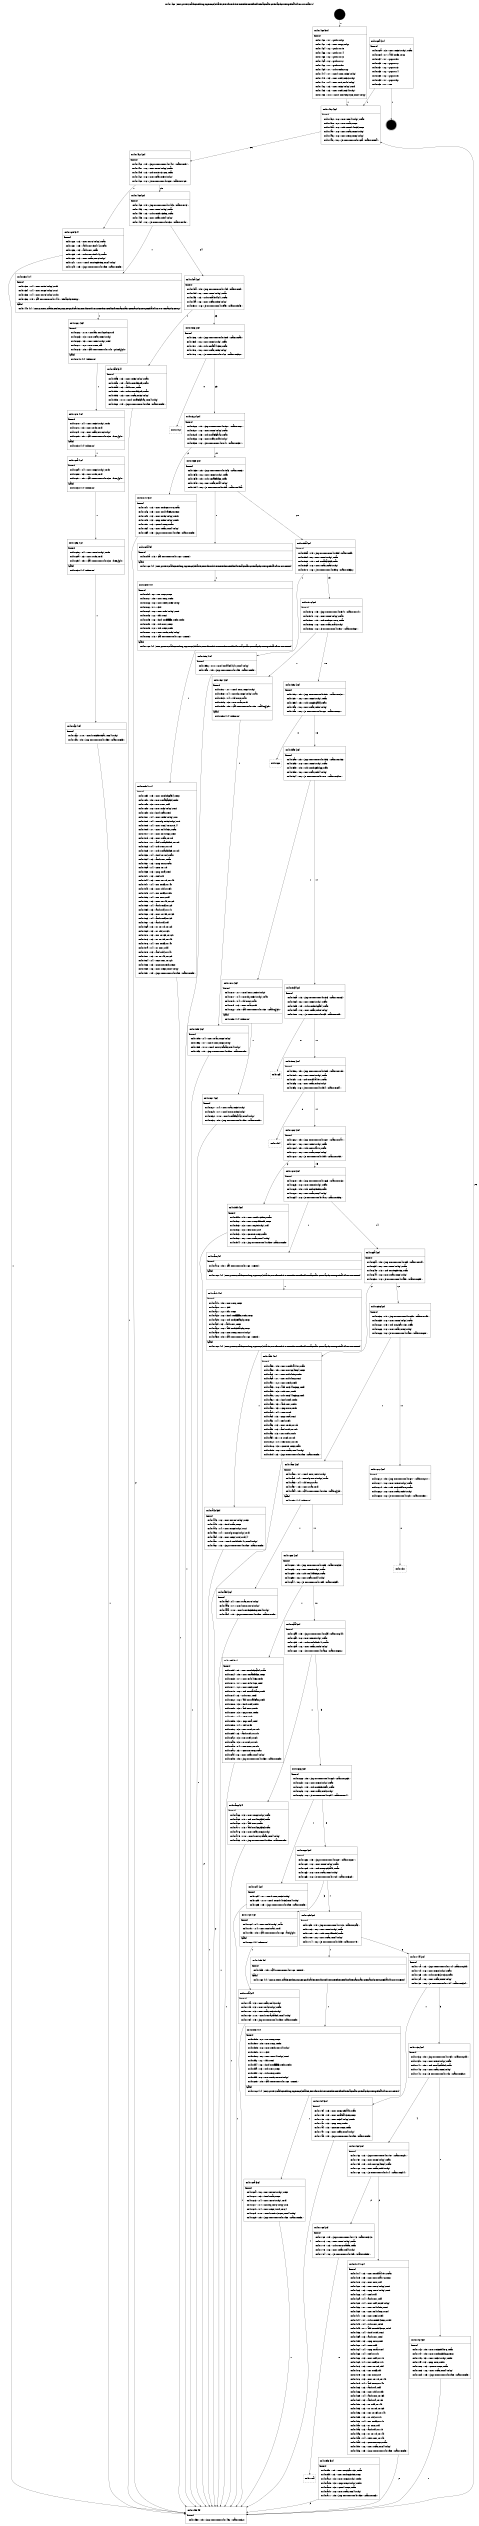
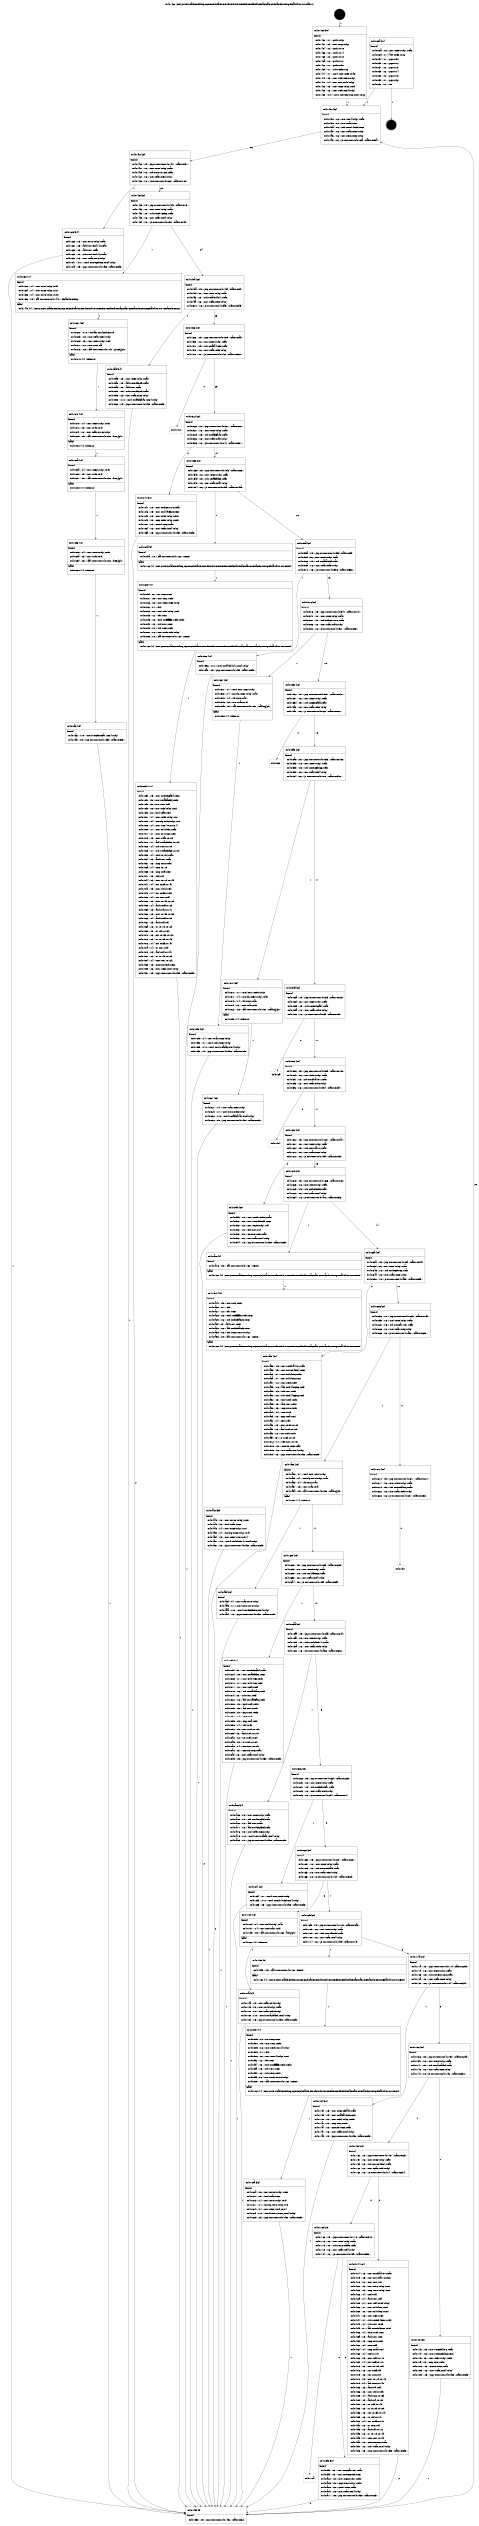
(239, 1427) -> none
none -> (340, 2357)
